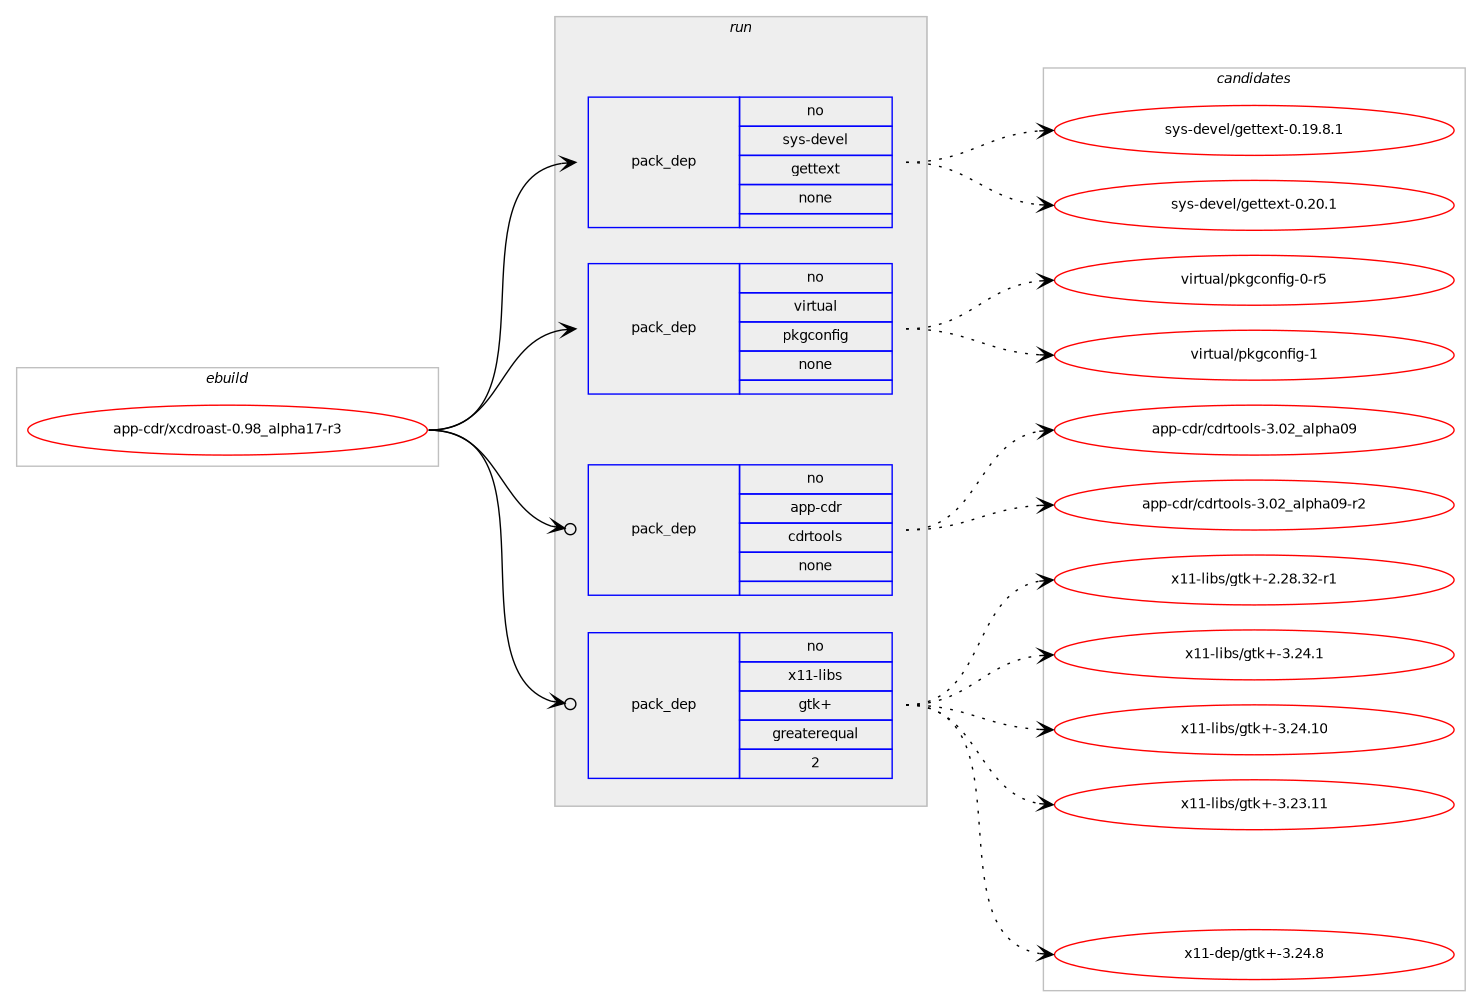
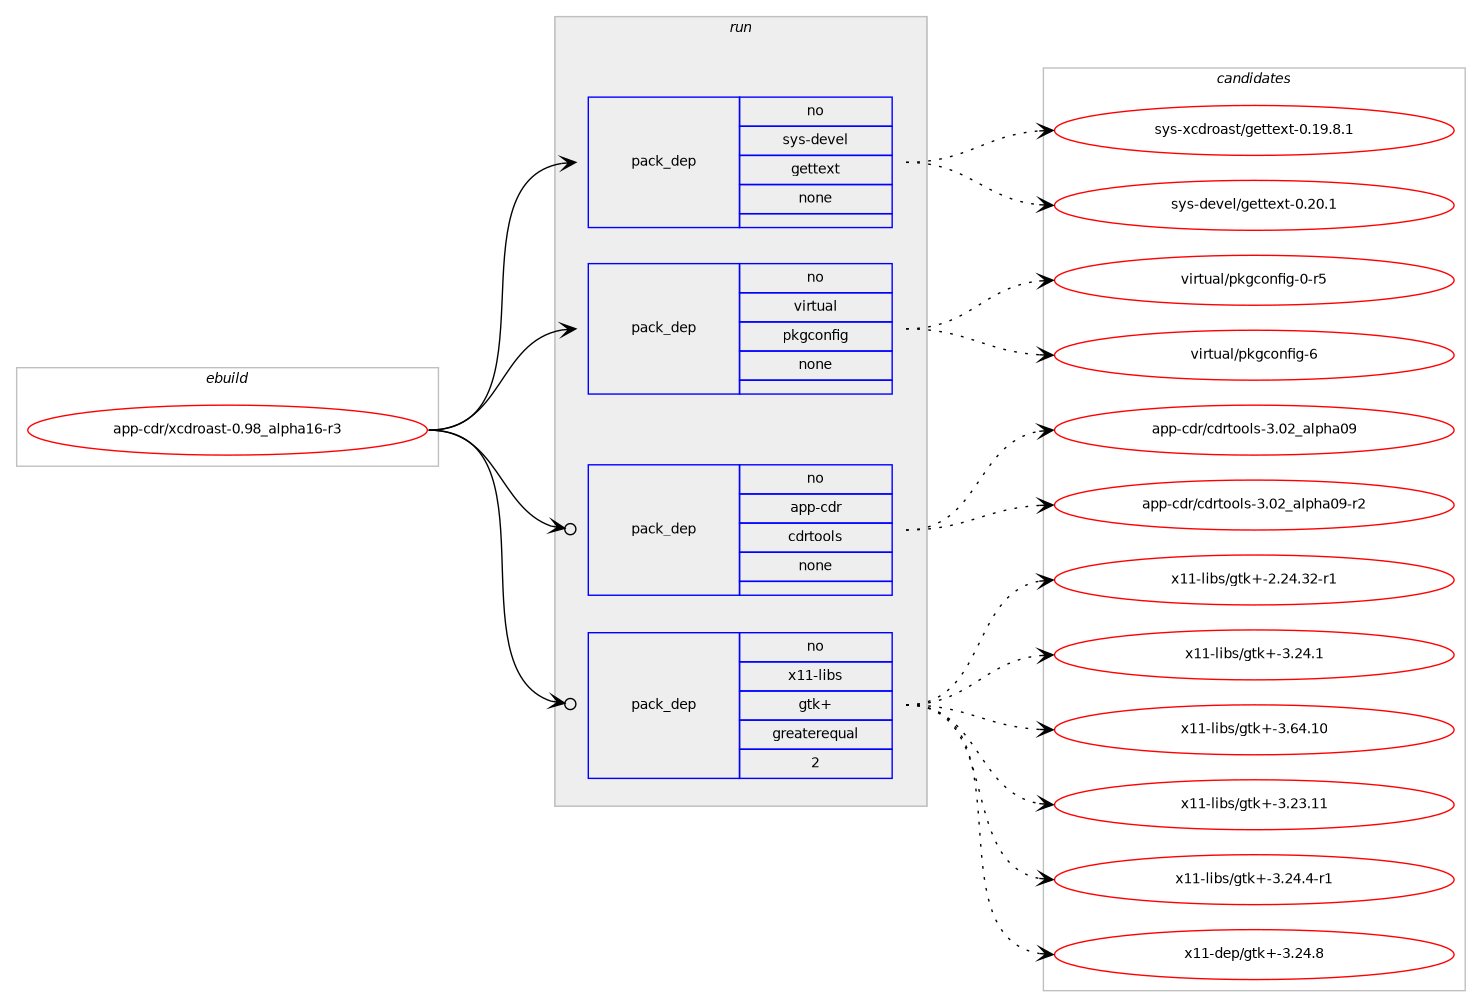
(1254, 130) -> (1254, 130)
(1254, 355) -> (1254, 355)
(228, 430) -> (228, 430)
(1254, 580) -> (1254, 580)
(1254, 730) -> (1254, 730)
none -> (1254, 880)
